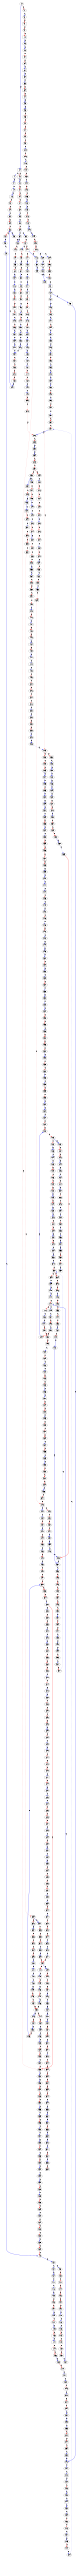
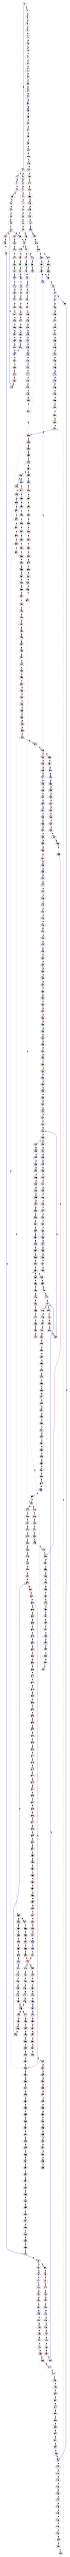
(55, 1348) -> none
